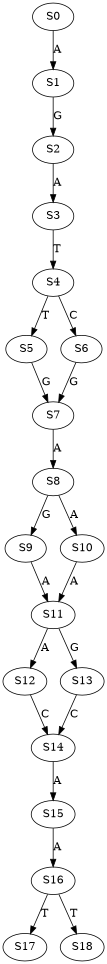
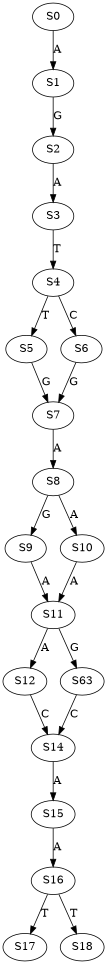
(82, 681) -> (82, 681)
